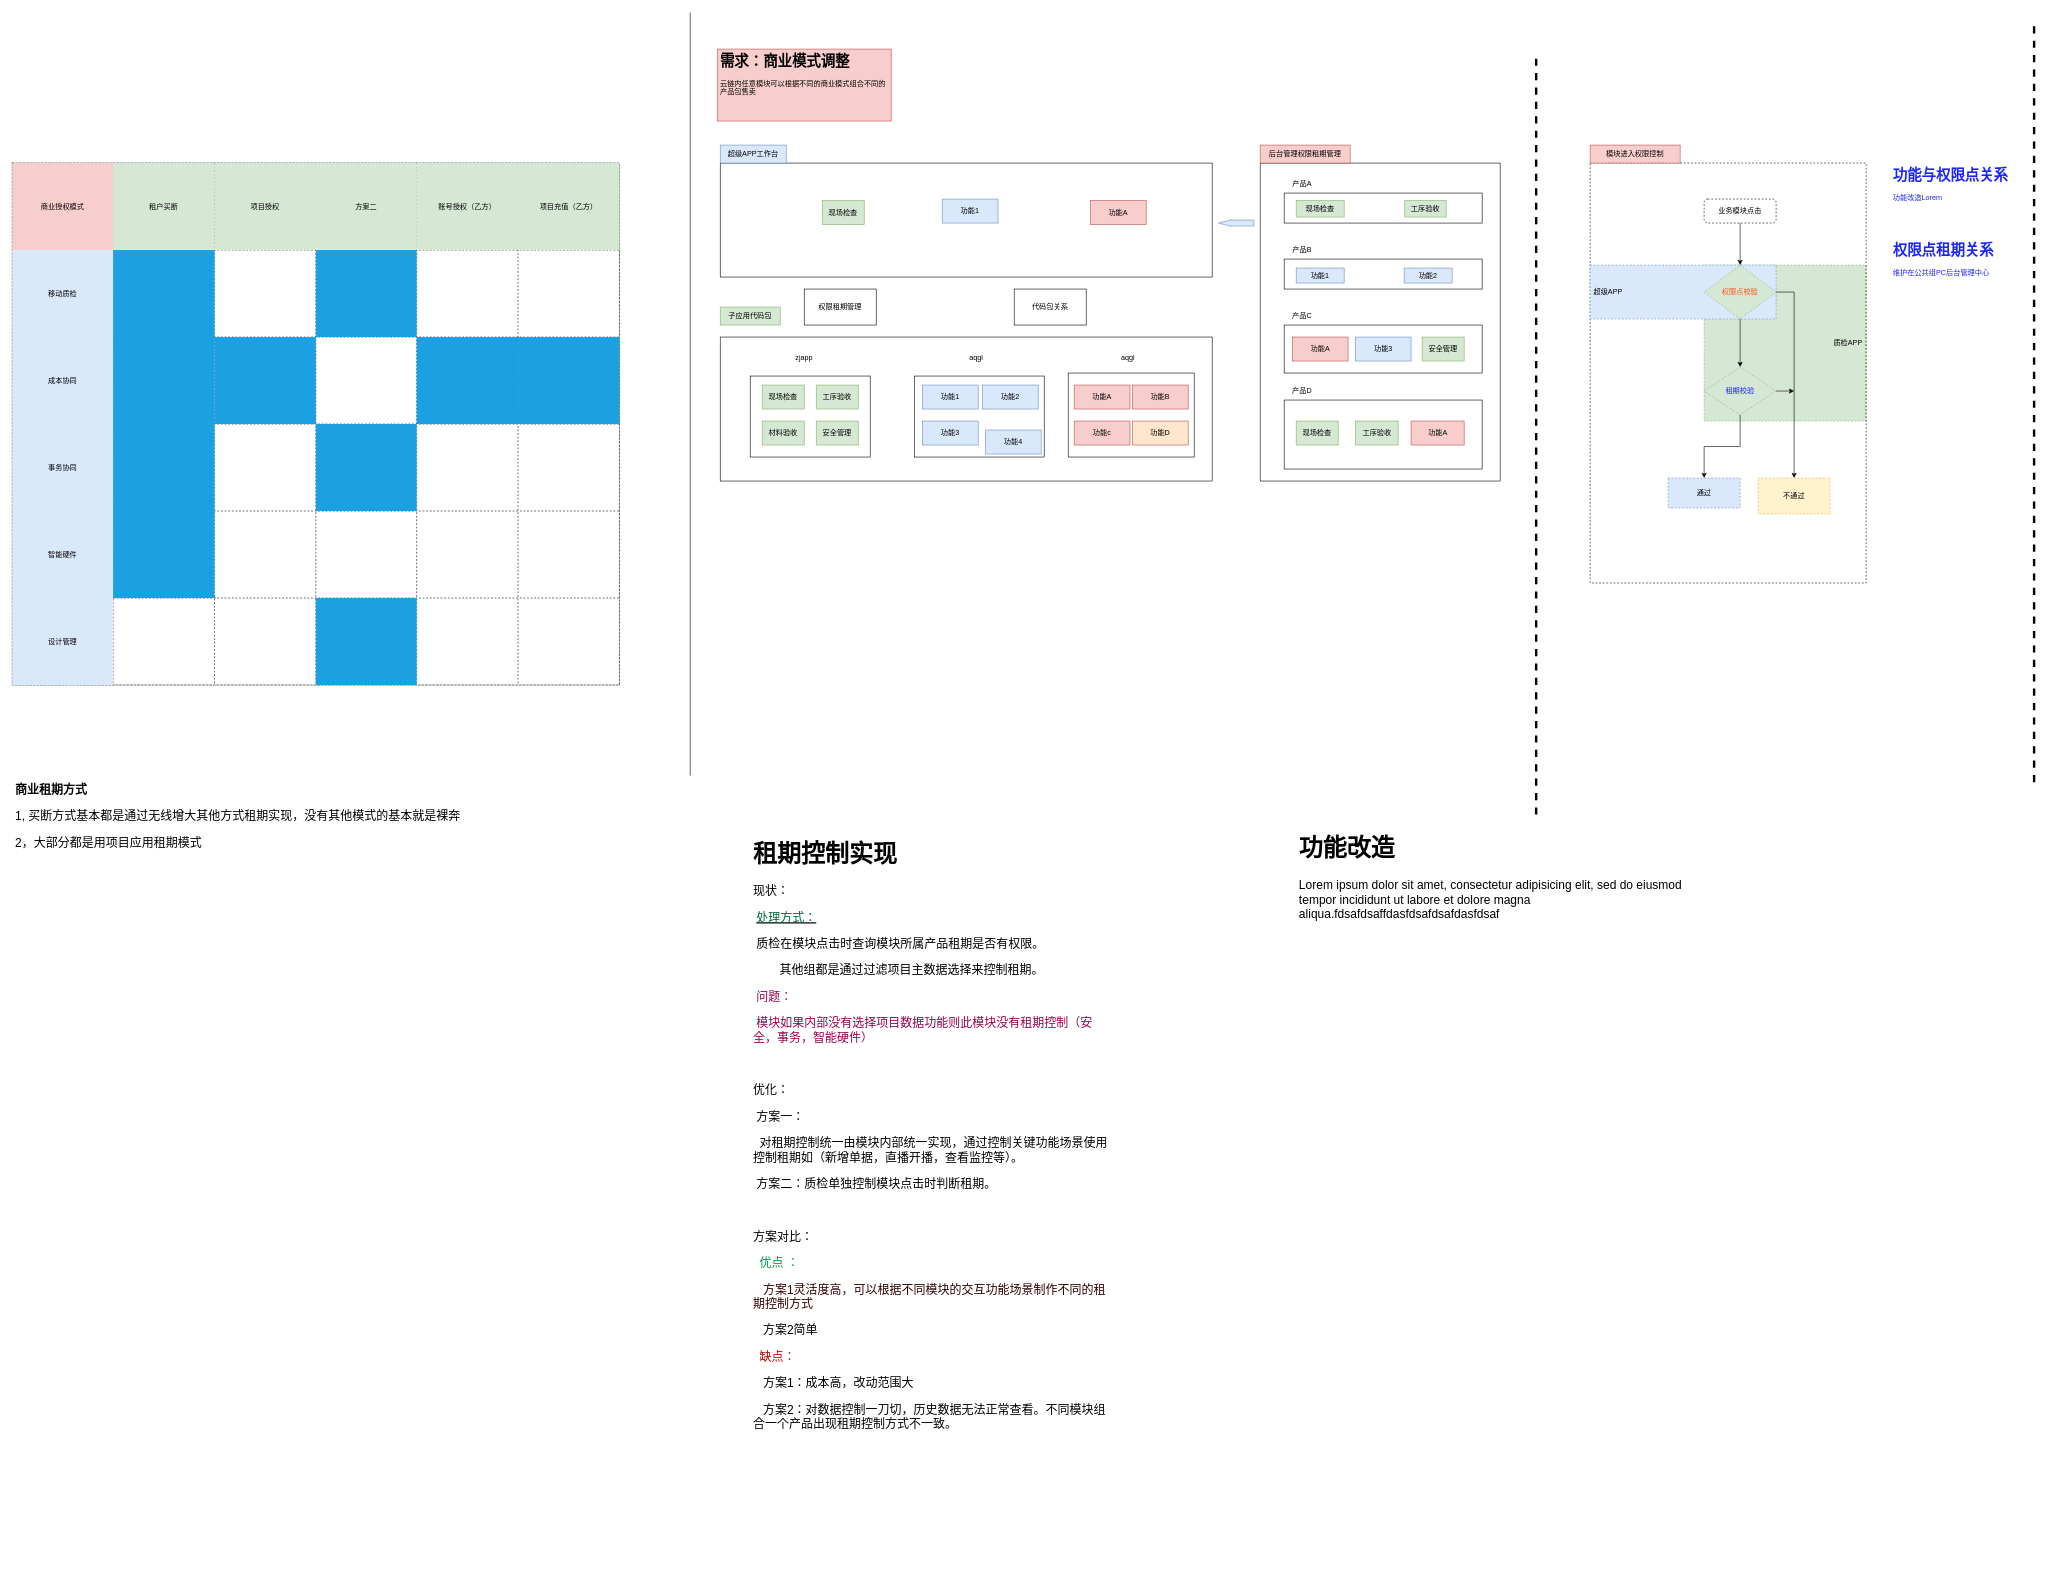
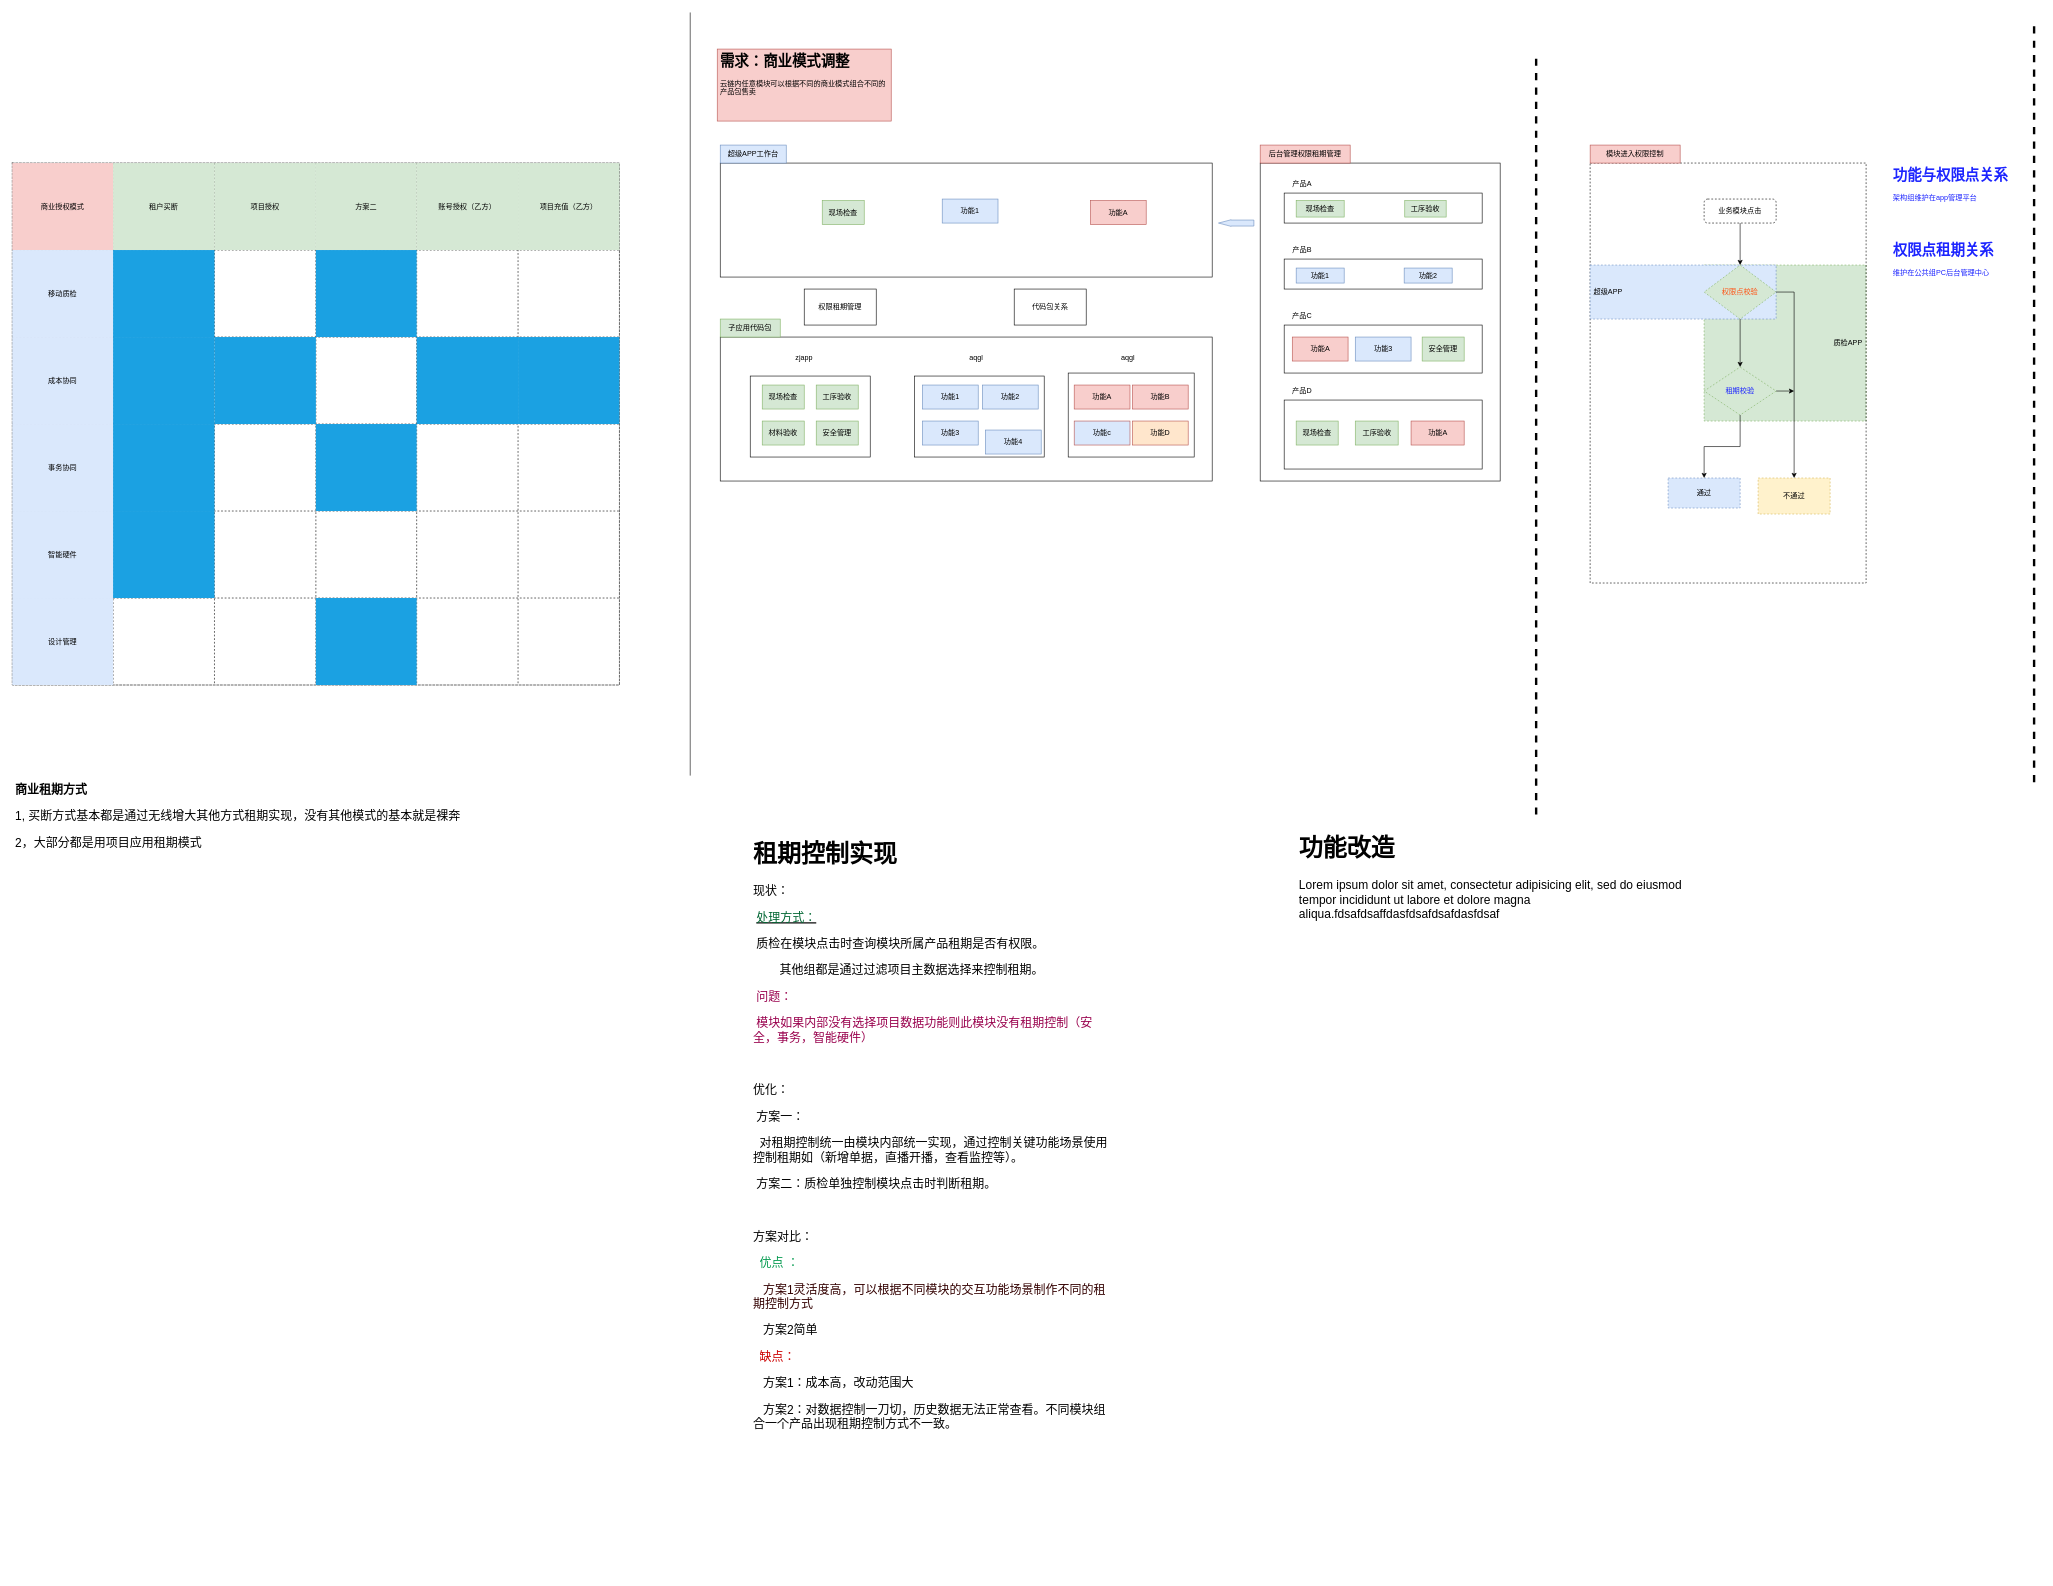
(1922, 166) -> (1935, 166)
(750, 316) -> (750, 328)
(1102, 433) -> (1102, 433)
